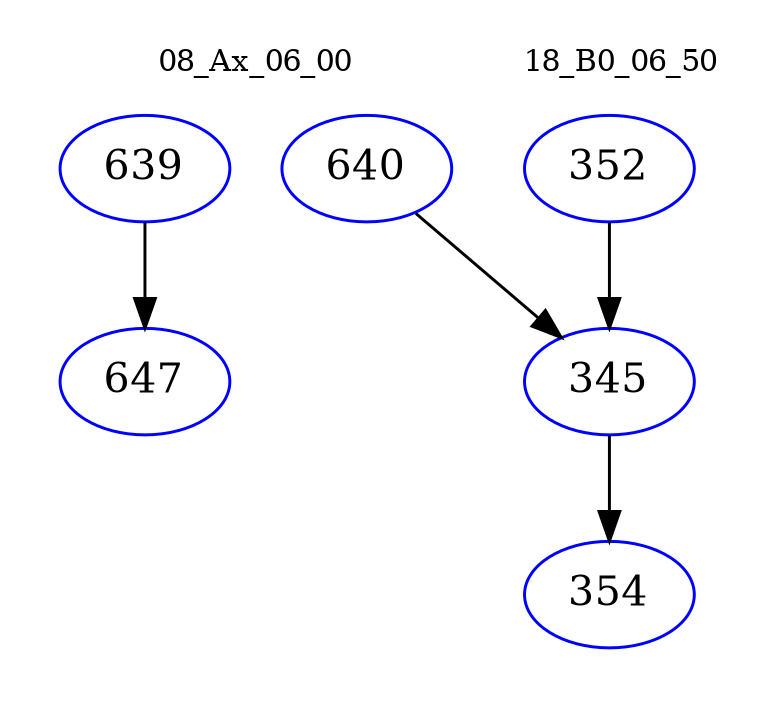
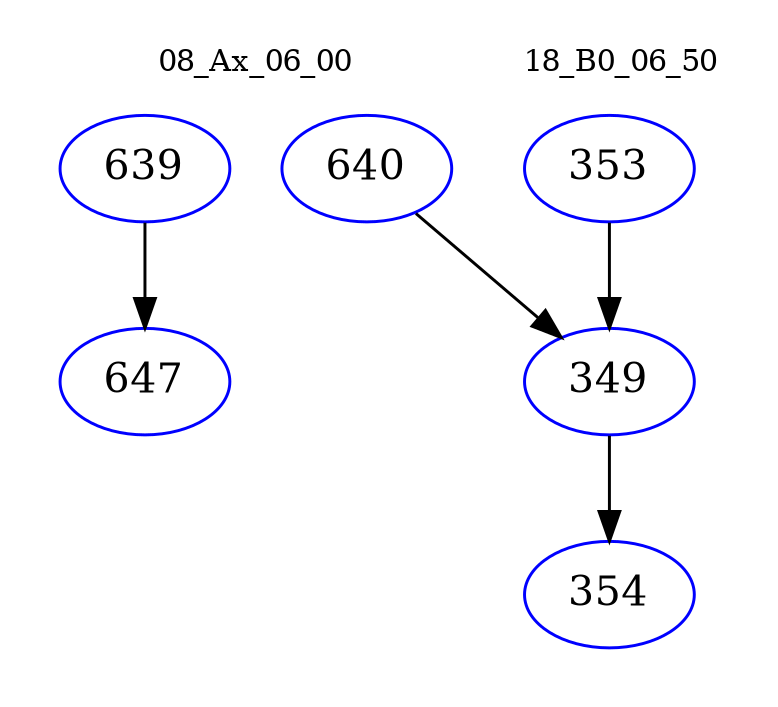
(609, 169) -> (609, 169)
(609, 382) -> (609, 382)
